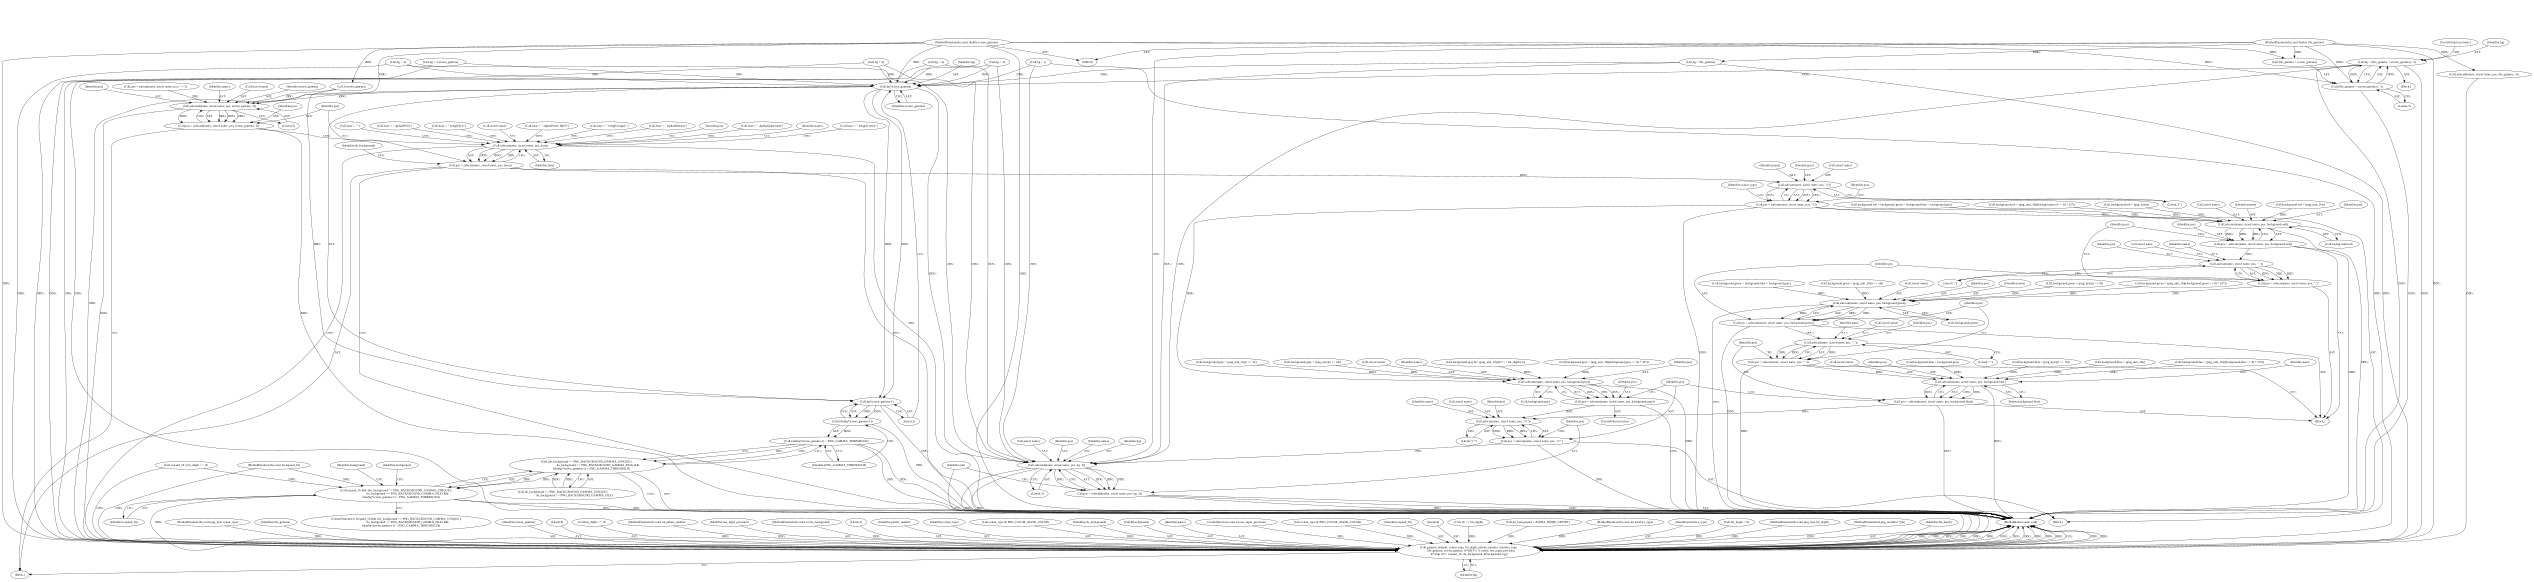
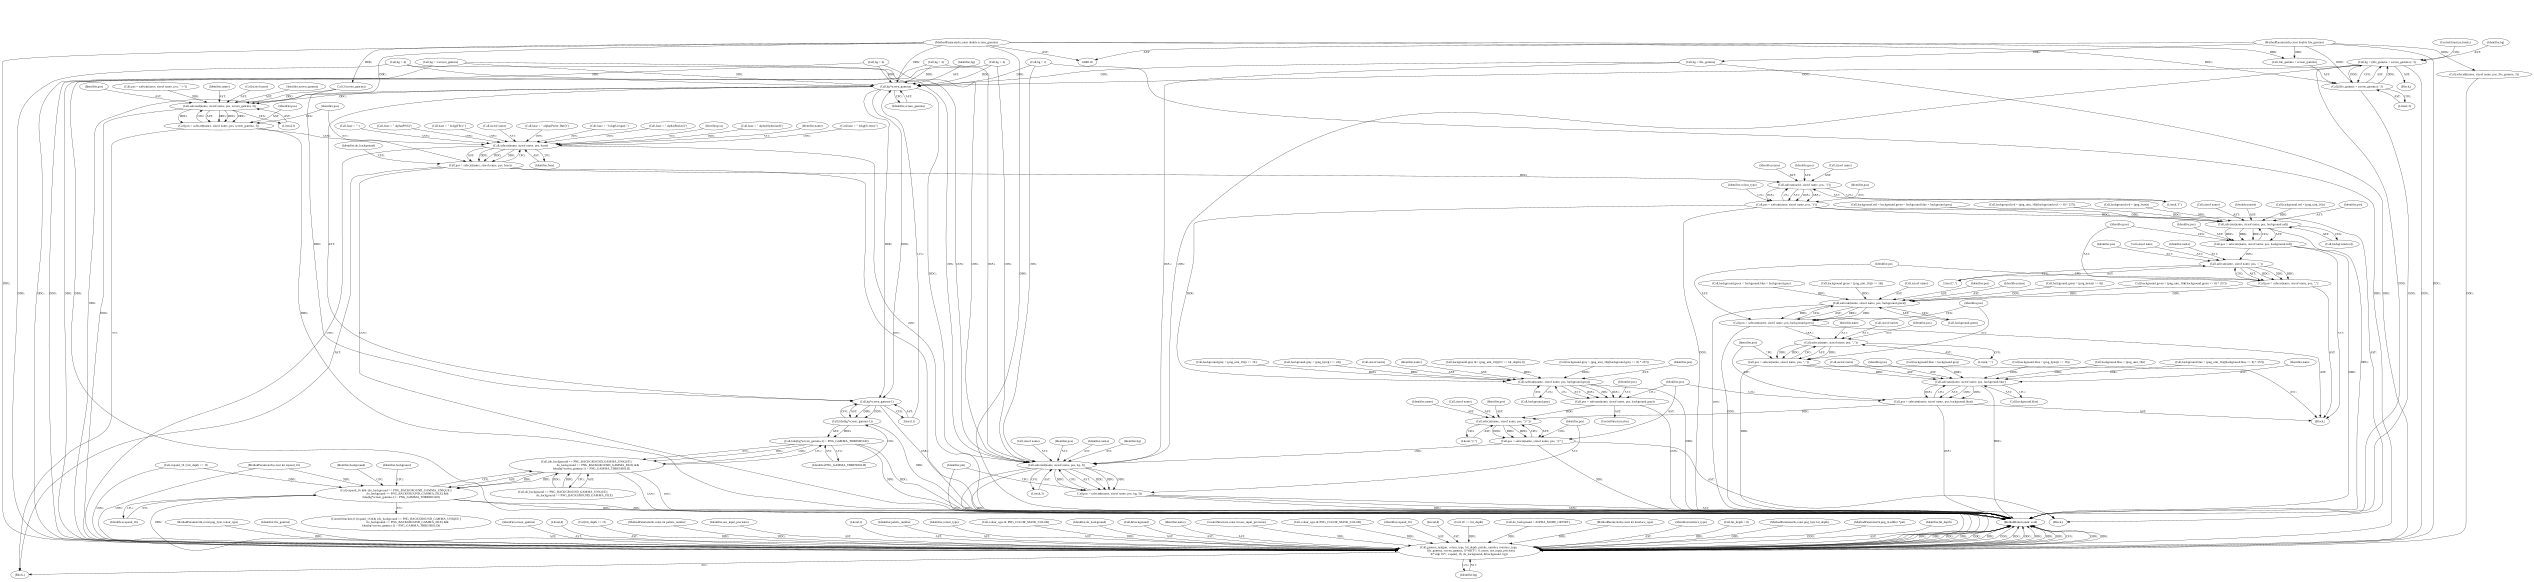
(1481, 49) -> (894, 75)
(2024, 402) -> (2024, 402)
(801, 522) -> none
